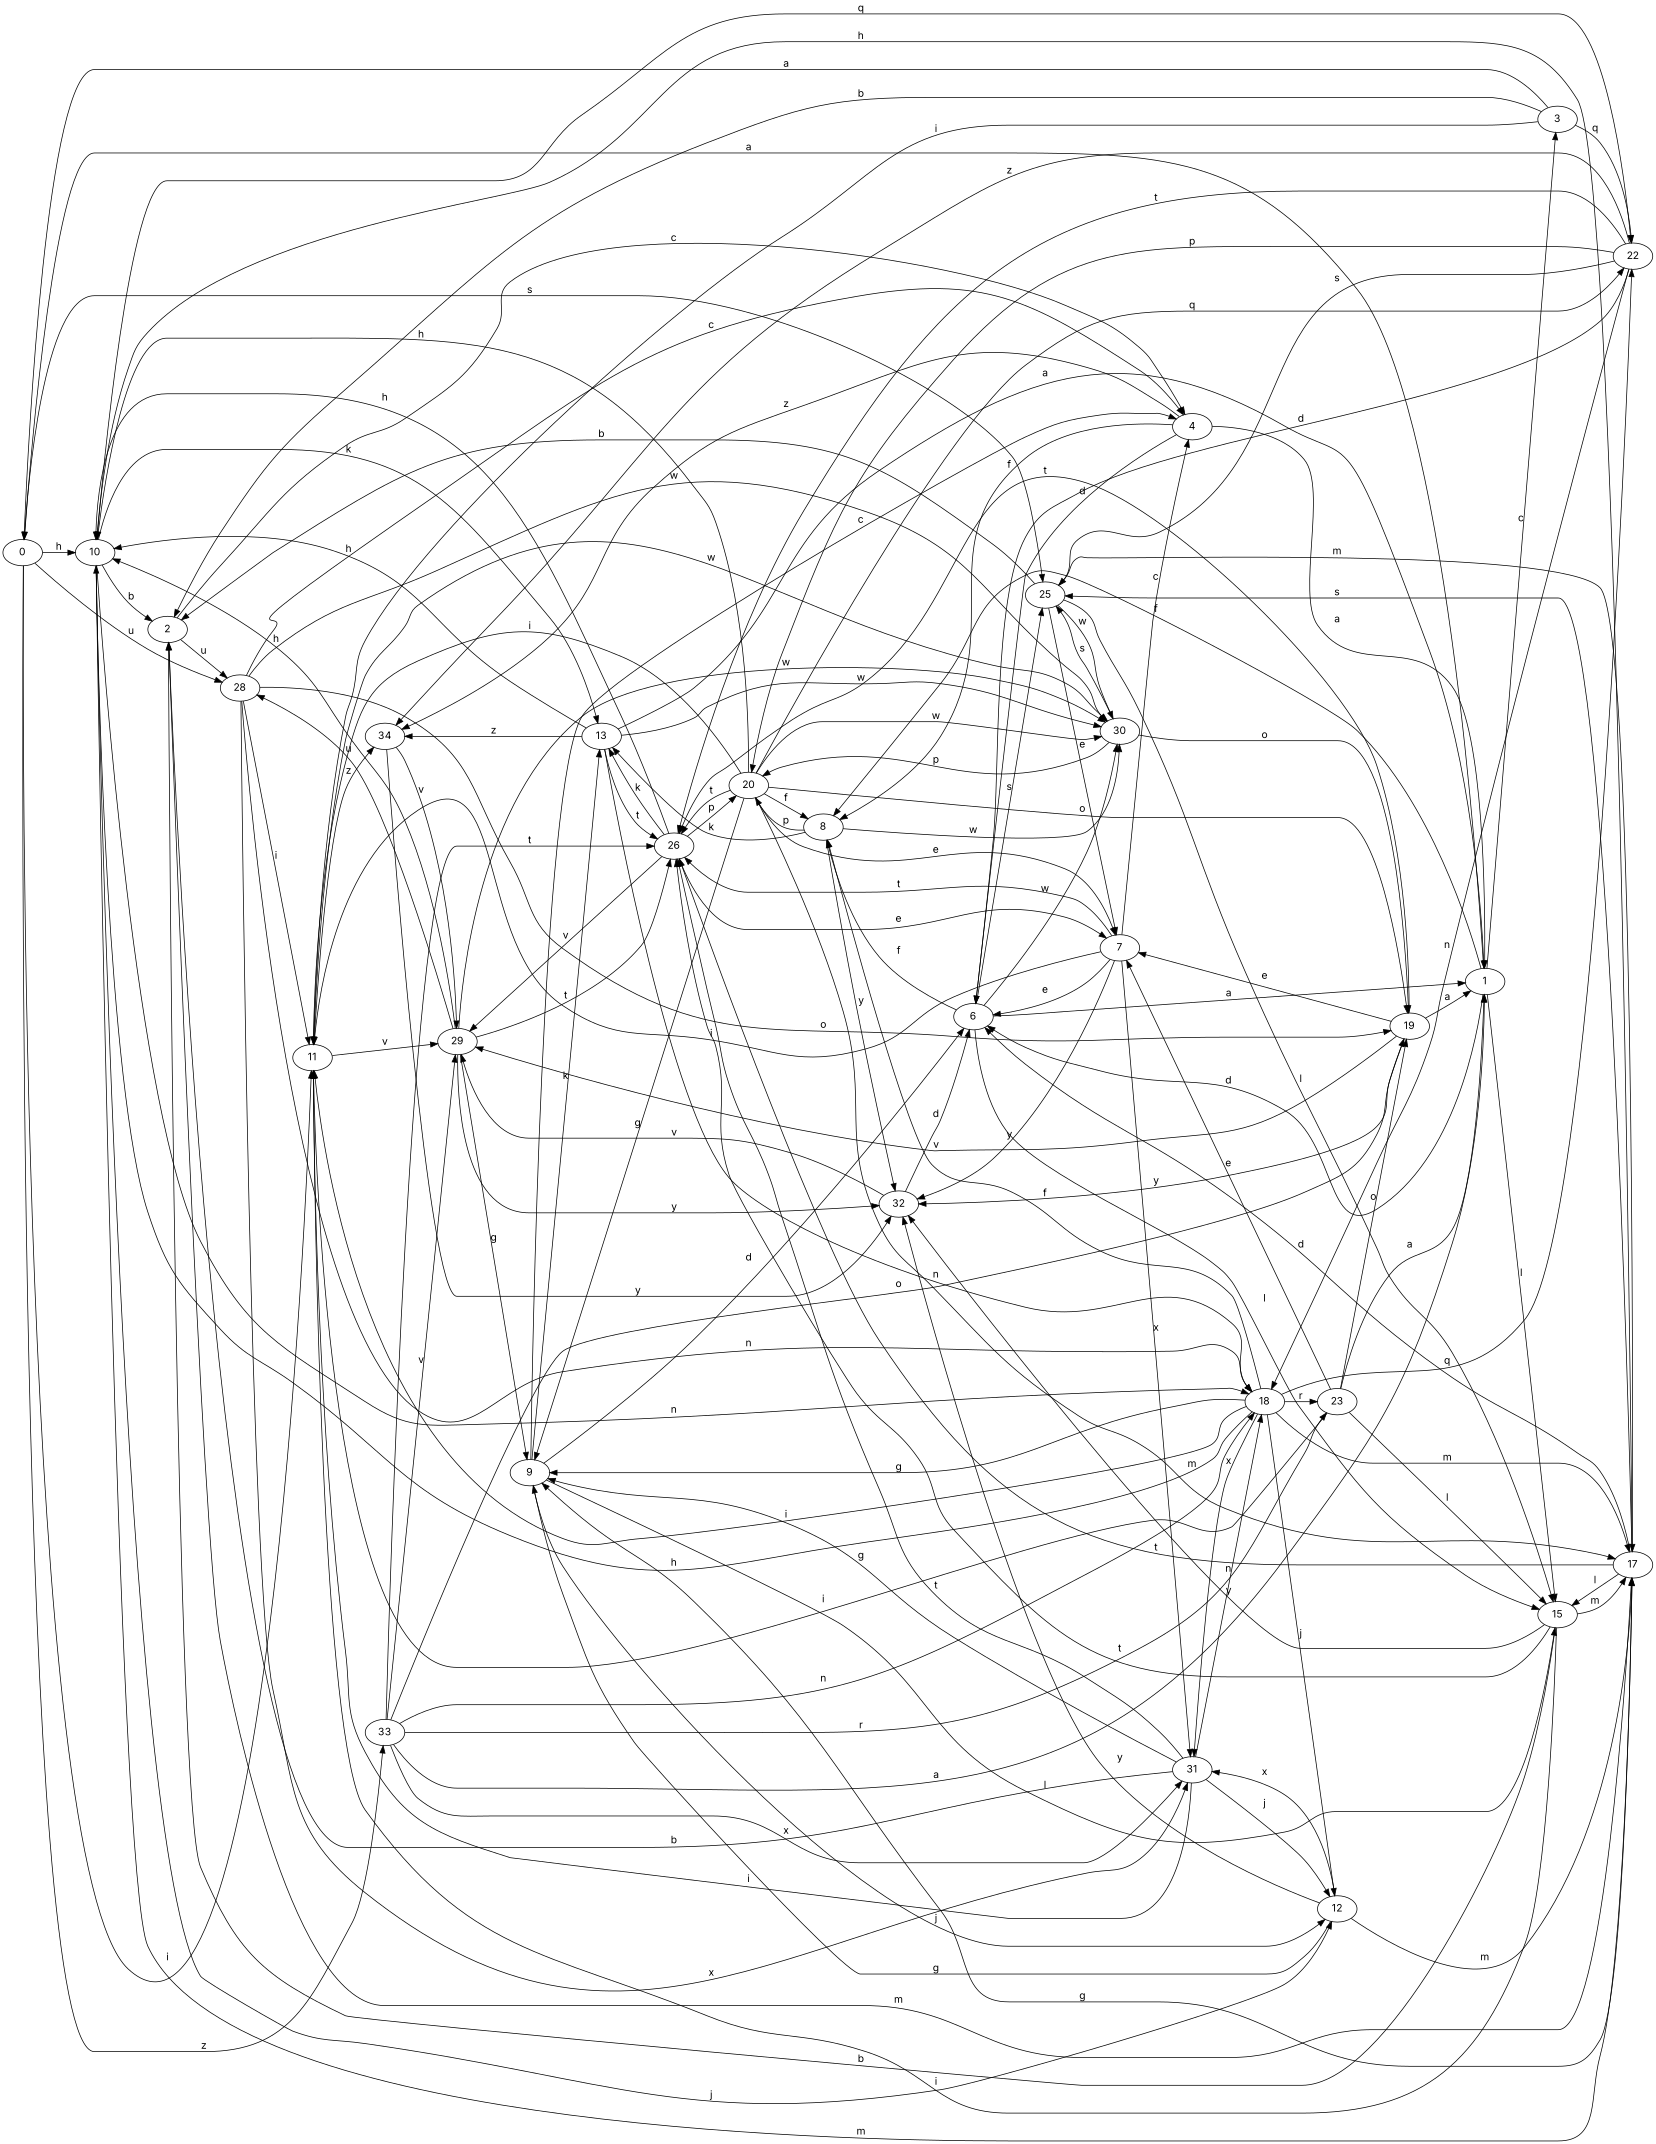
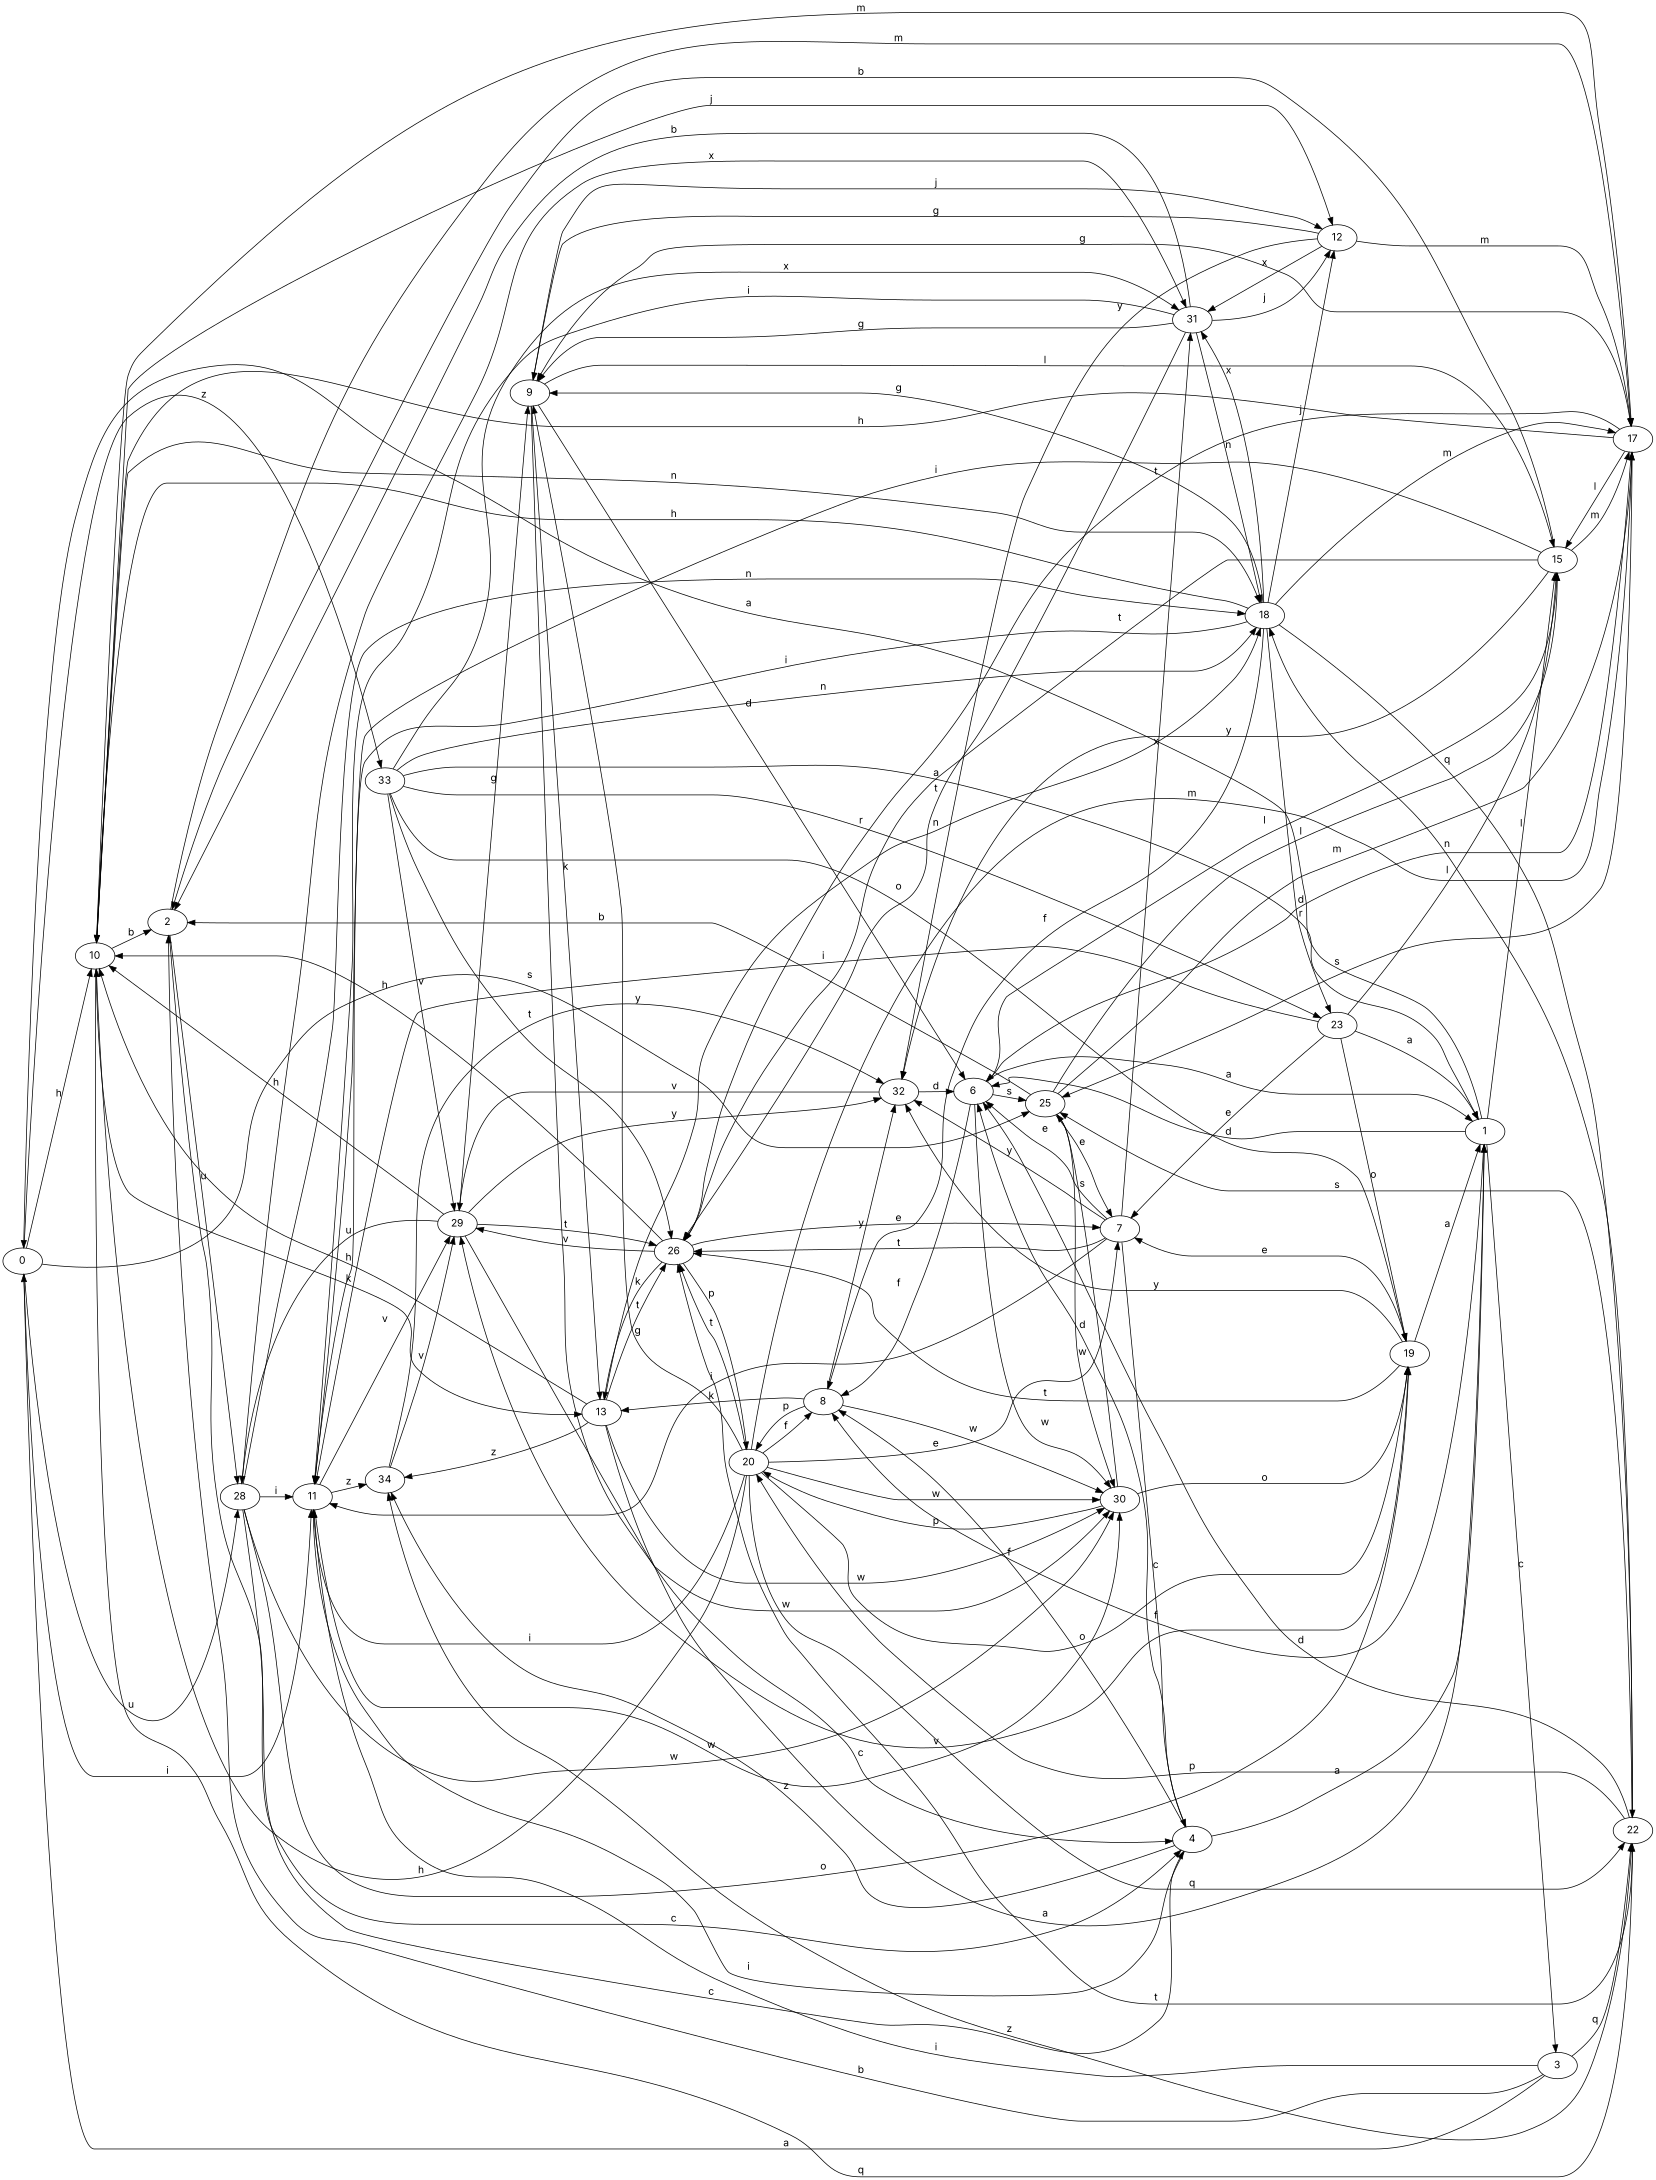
none -> (698, 1917)
